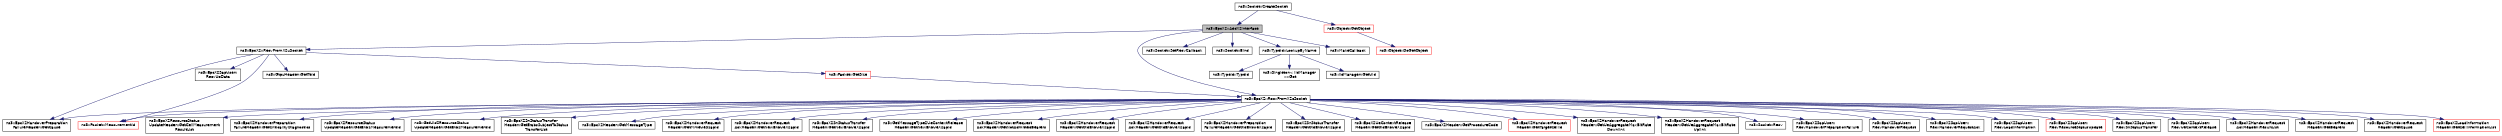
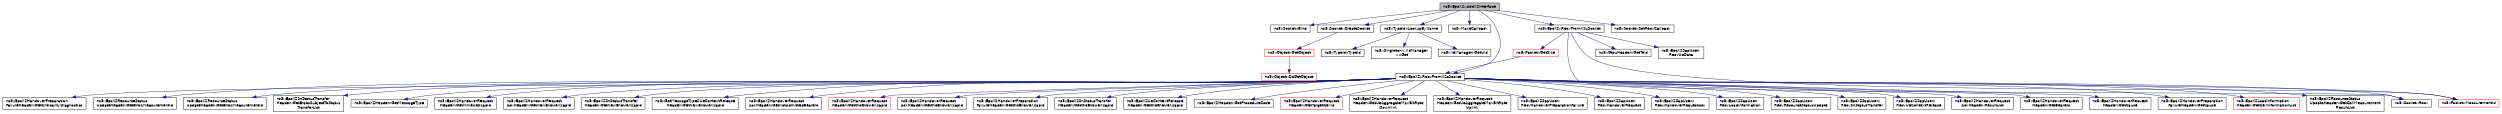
(1249, 17) -> (1409, 17)
(152, 81) -> (2094, 93)
(453, 125) -> (225, 103)
(1087, 125) -> (860, 103)
(2076, 125) -> (1801, 103)
